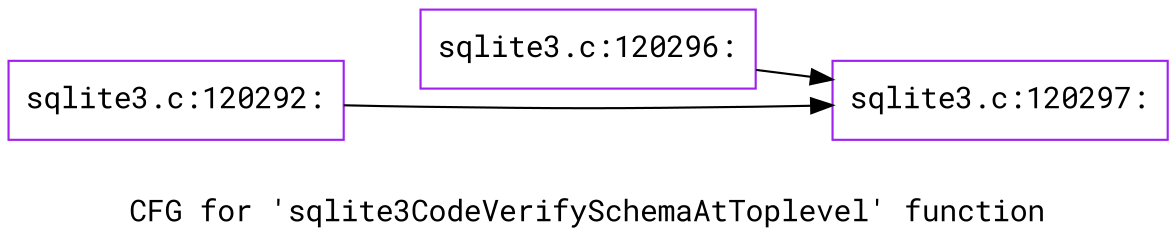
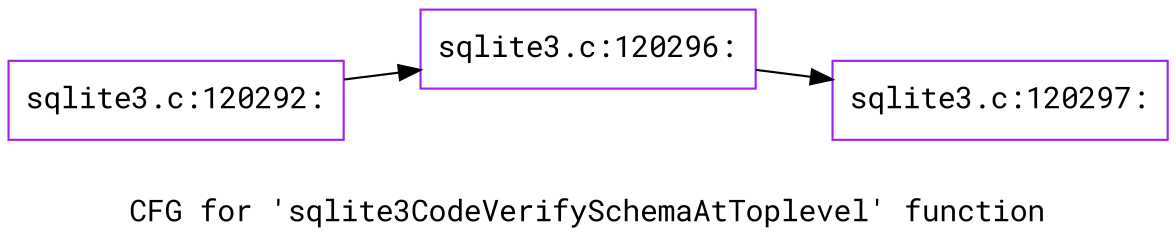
(577, 108) -> (372, 76)
